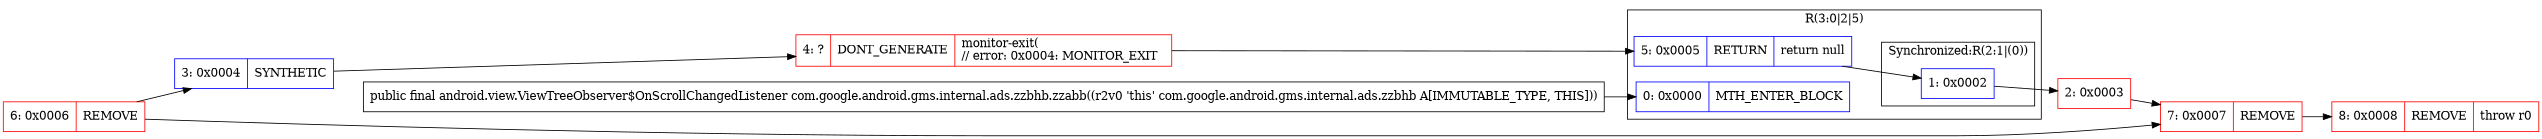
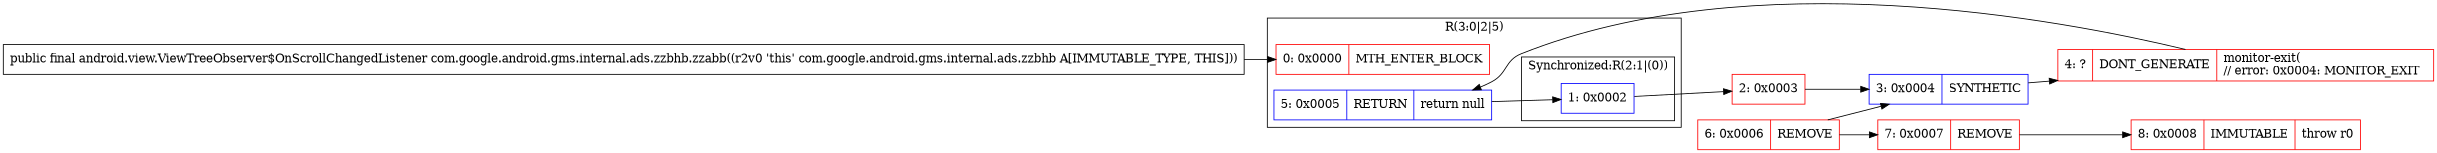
(1743, 97) -> (1383, 59)
(2142, 101) -> (1833, 89)
(2439, 116) -> (2249, 134)
